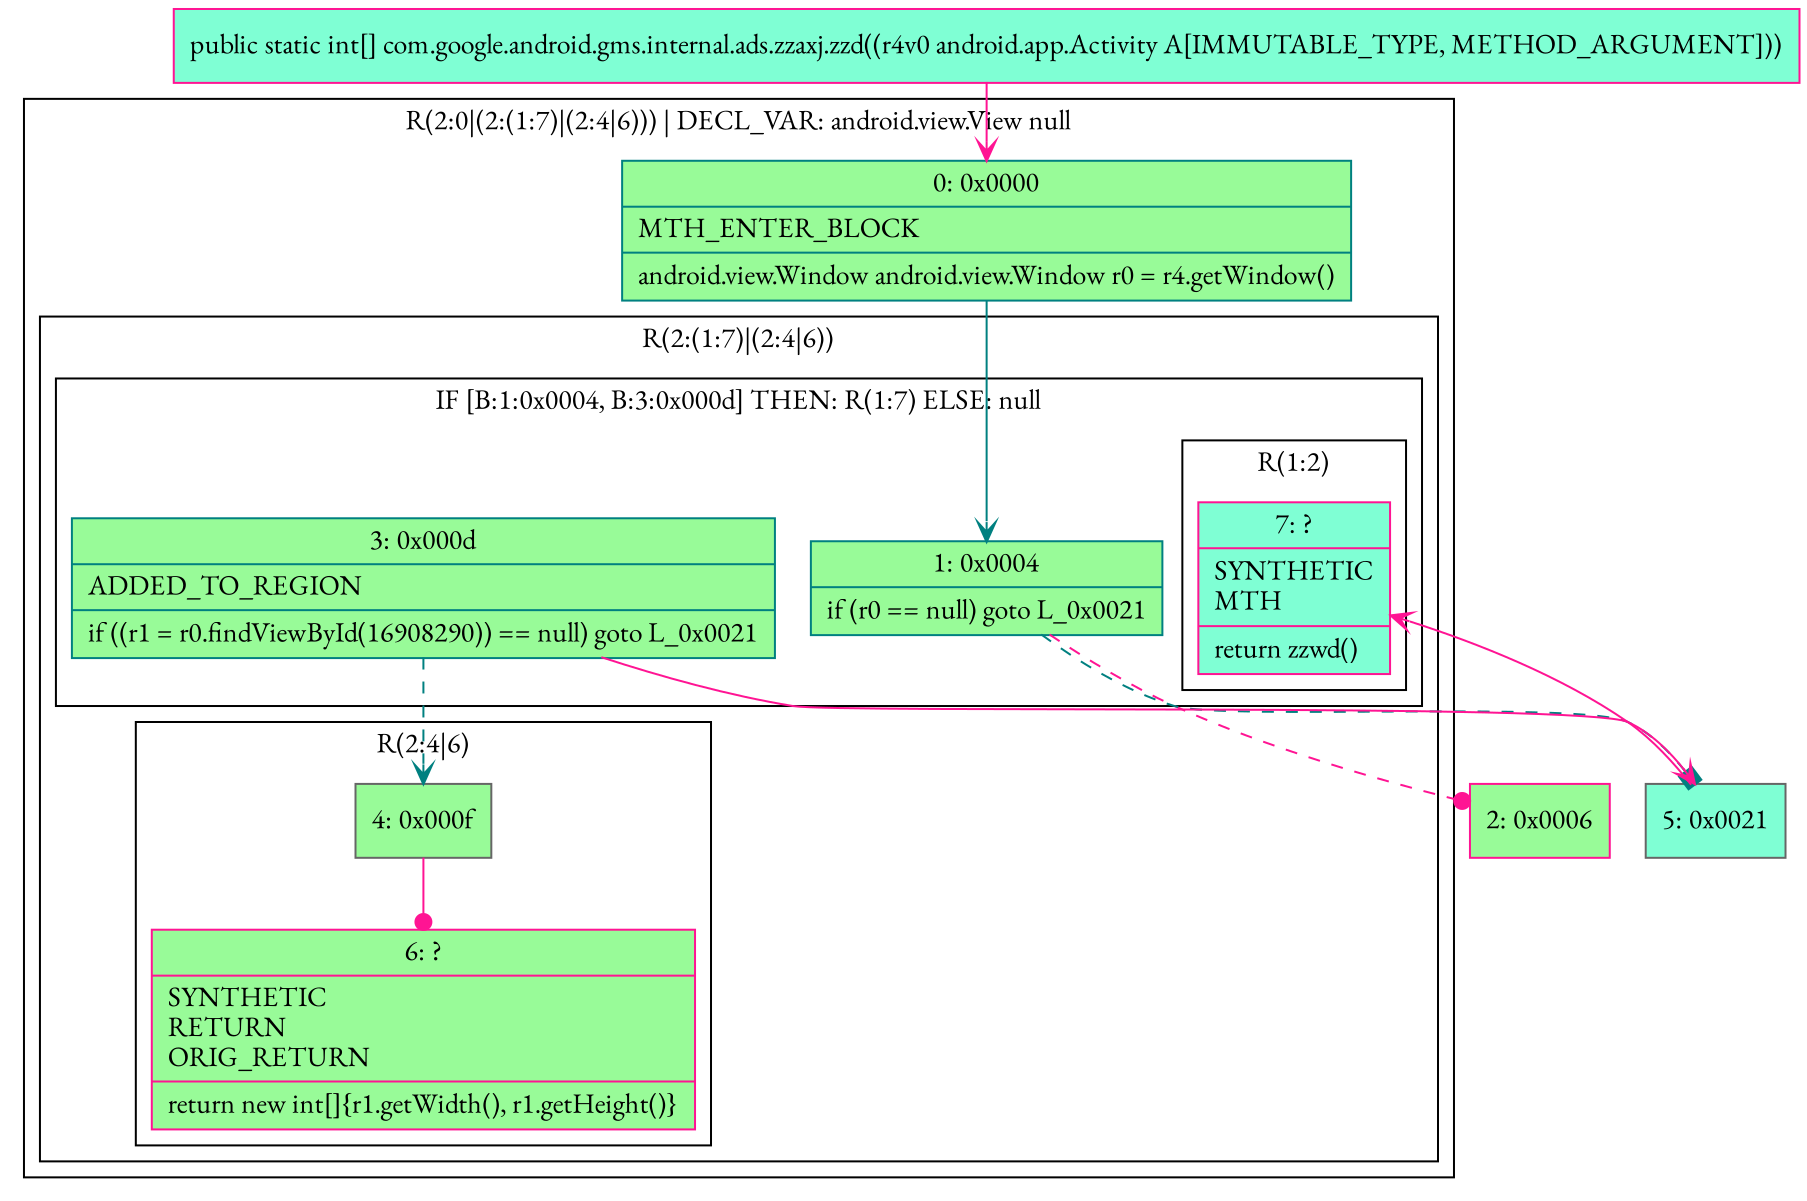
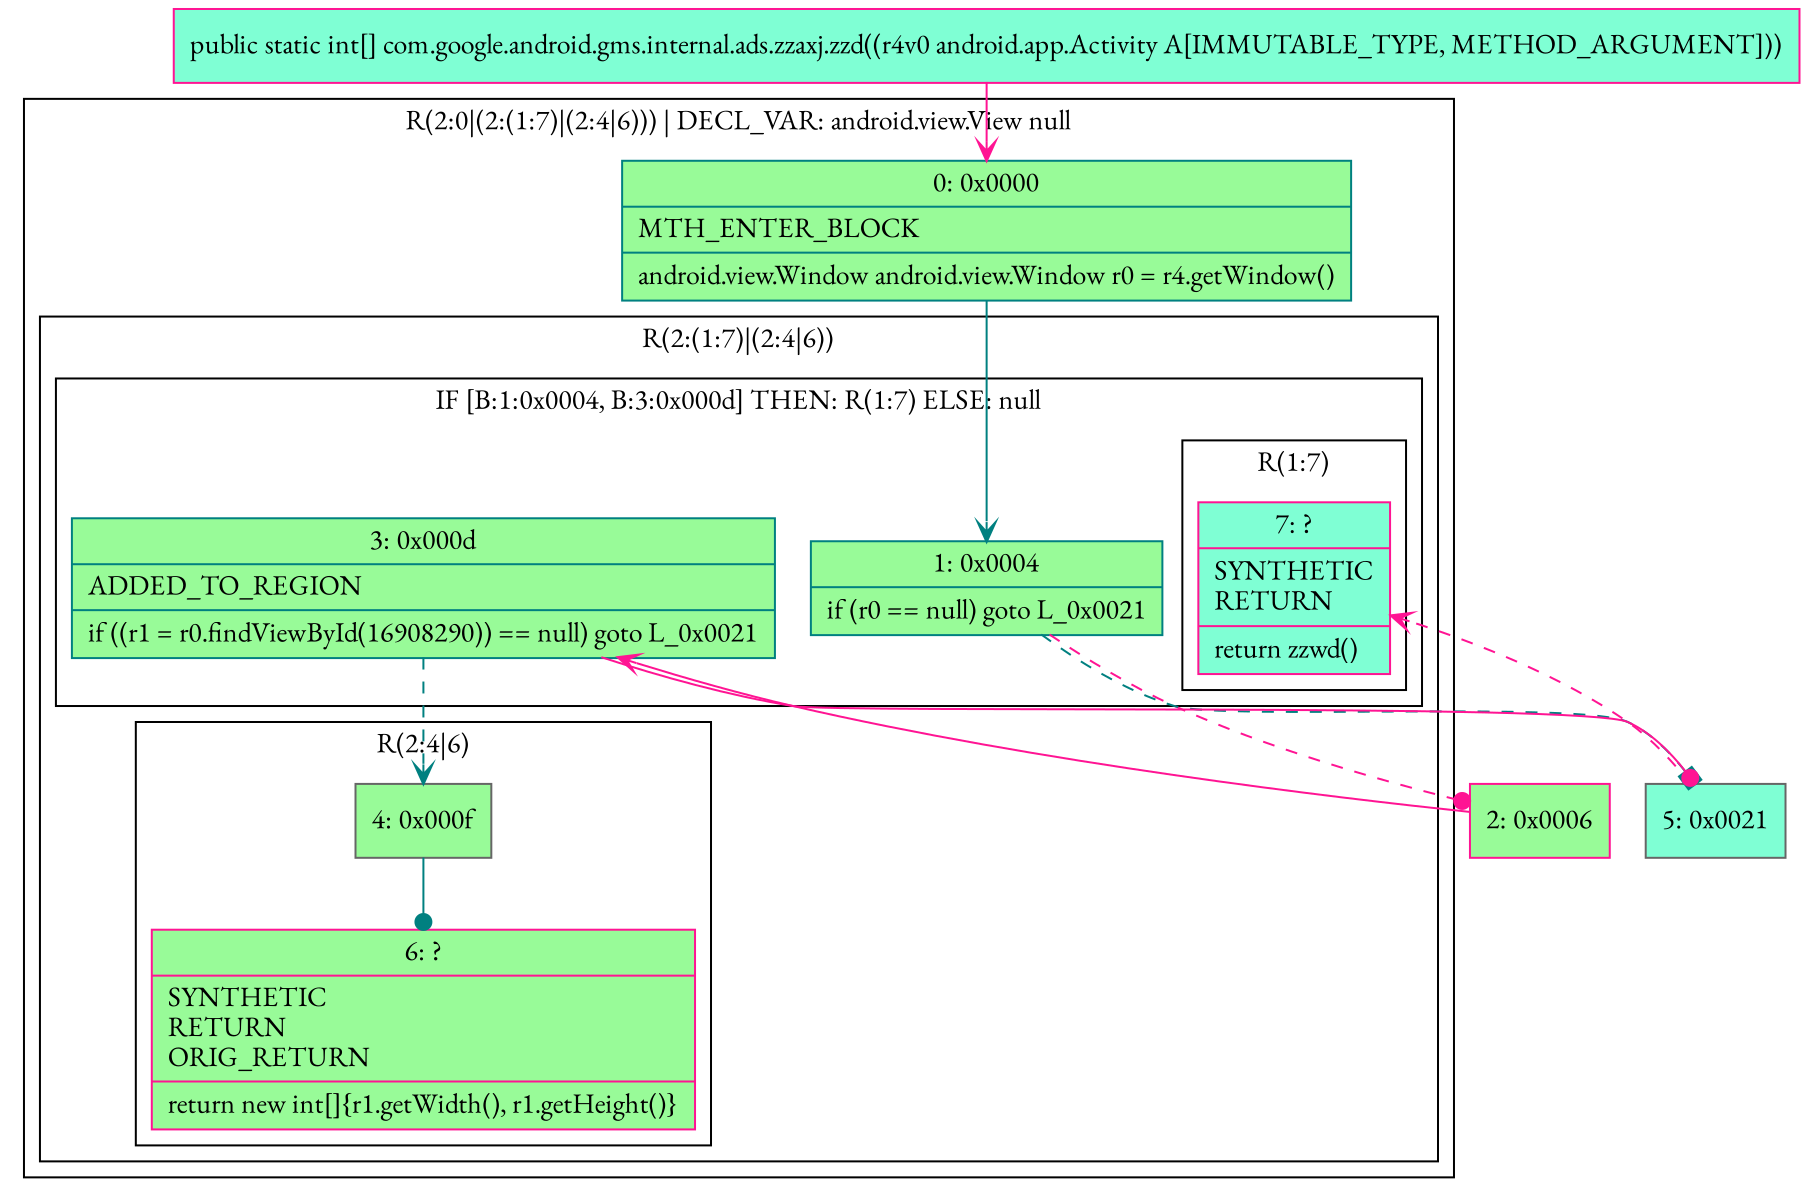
(1294, 463) -> (1294, 463)
(1248, 601) -> (1274, 601)
(1563, 684) -> (1563, 684)
(1150, 709) -> (1150, 709)
none -> (1050, 756)
(423, 886) -> (423, 886)
